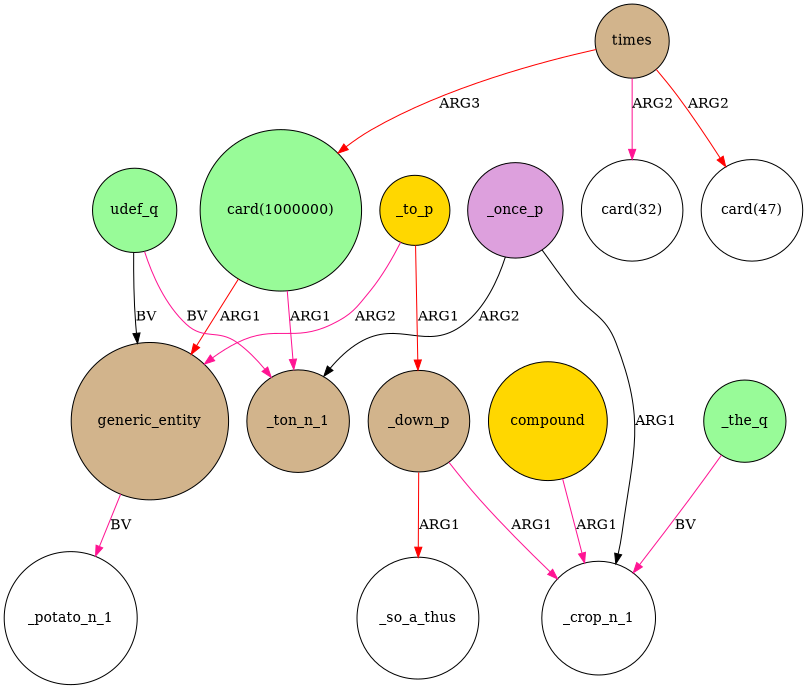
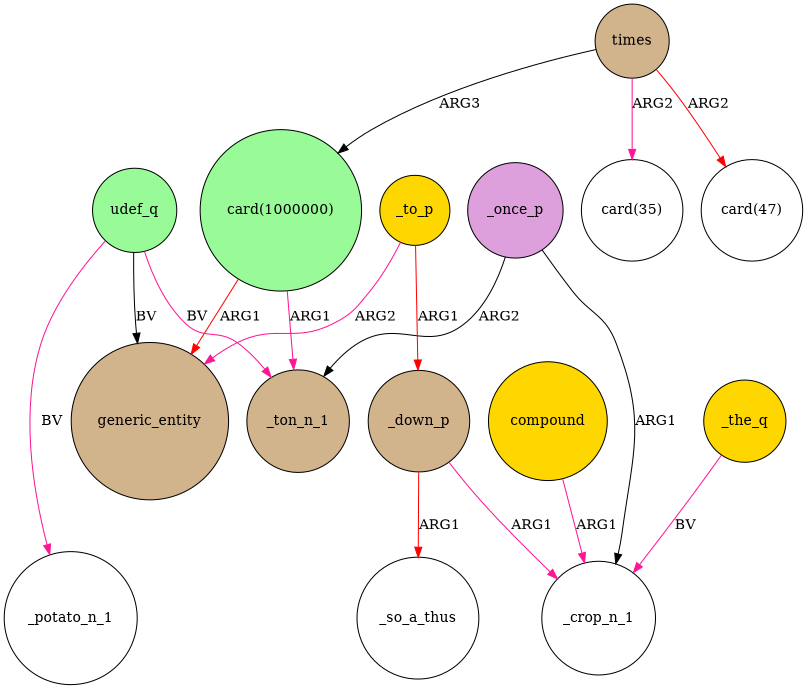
(466, 87) -> (466, 87)
(632, 210) -> (632, 210)
(745, 421) -> (745, 421)
(110, 520) -> (33, 384)
